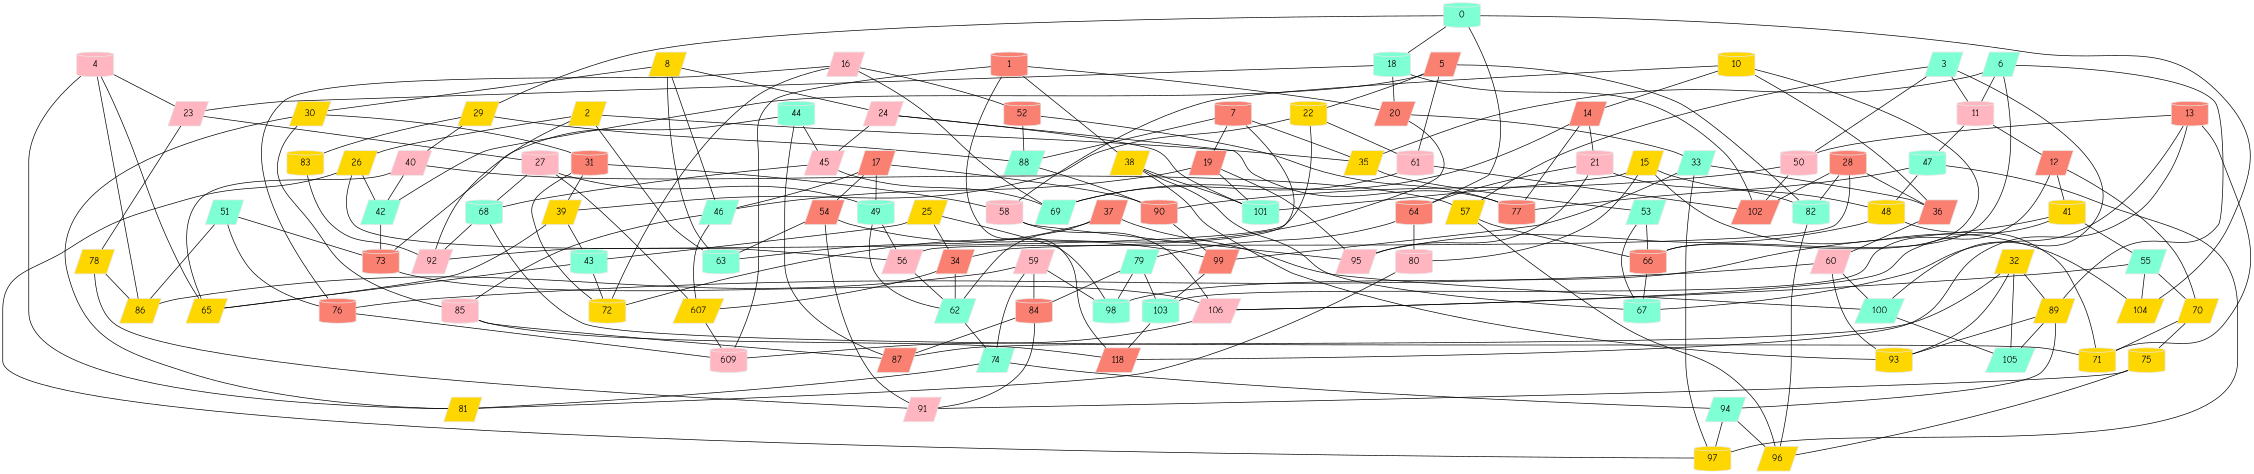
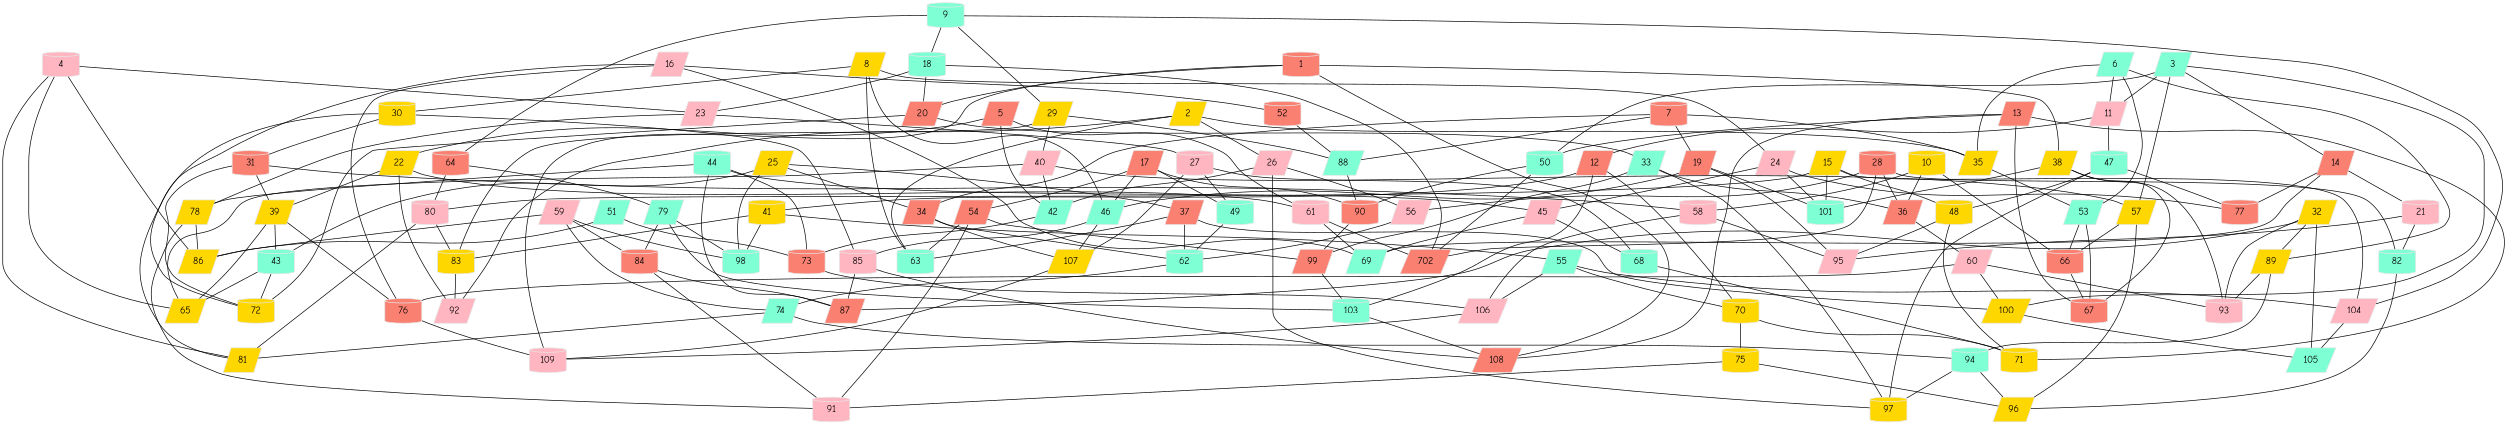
(1462, 15) -> (946, 15)
(1673, 86) -> (2254, 114)
(1636, 88) -> none
(310, 114) -> (397, 114)
(1309, 114) -> (399, 163)
(1975, 114) -> (2108, 114)
(2190, 114) -> (2017, 114)
(1293, 162) -> none
(357, 163) -> (1272, 163)
(1799, 163) -> (1545, 163)
none -> (549, 173)
none -> (981, 180)
(1500, 182) -> none
(1756, 212) -> (1426, 262)
(1982, 223) -> (2142, 146)
none -> (443, 237)
(458, 237) -> none
(889, 237) -> none
(261, 279) -> (338, 261)
(1855, 279) -> (612, 237)
(698, 311) -> (1071, 262)
(955, 311) -> (1185, 262)
(1642, 311) -> (2089, 311)
(1880, 311) -> (2006, 311)
(2140, 311) -> (2354, 311)
(2198, 311) -> (1741, 311)
(2032, 336) -> (2335, 333)
(729, 360) -> (548, 360)
(1118, 360) -> (1497, 360)
(1894, 360) -> (2224, 311)
(922, 409) -> (831, 409)
(1726, 409) -> (1970, 360)
